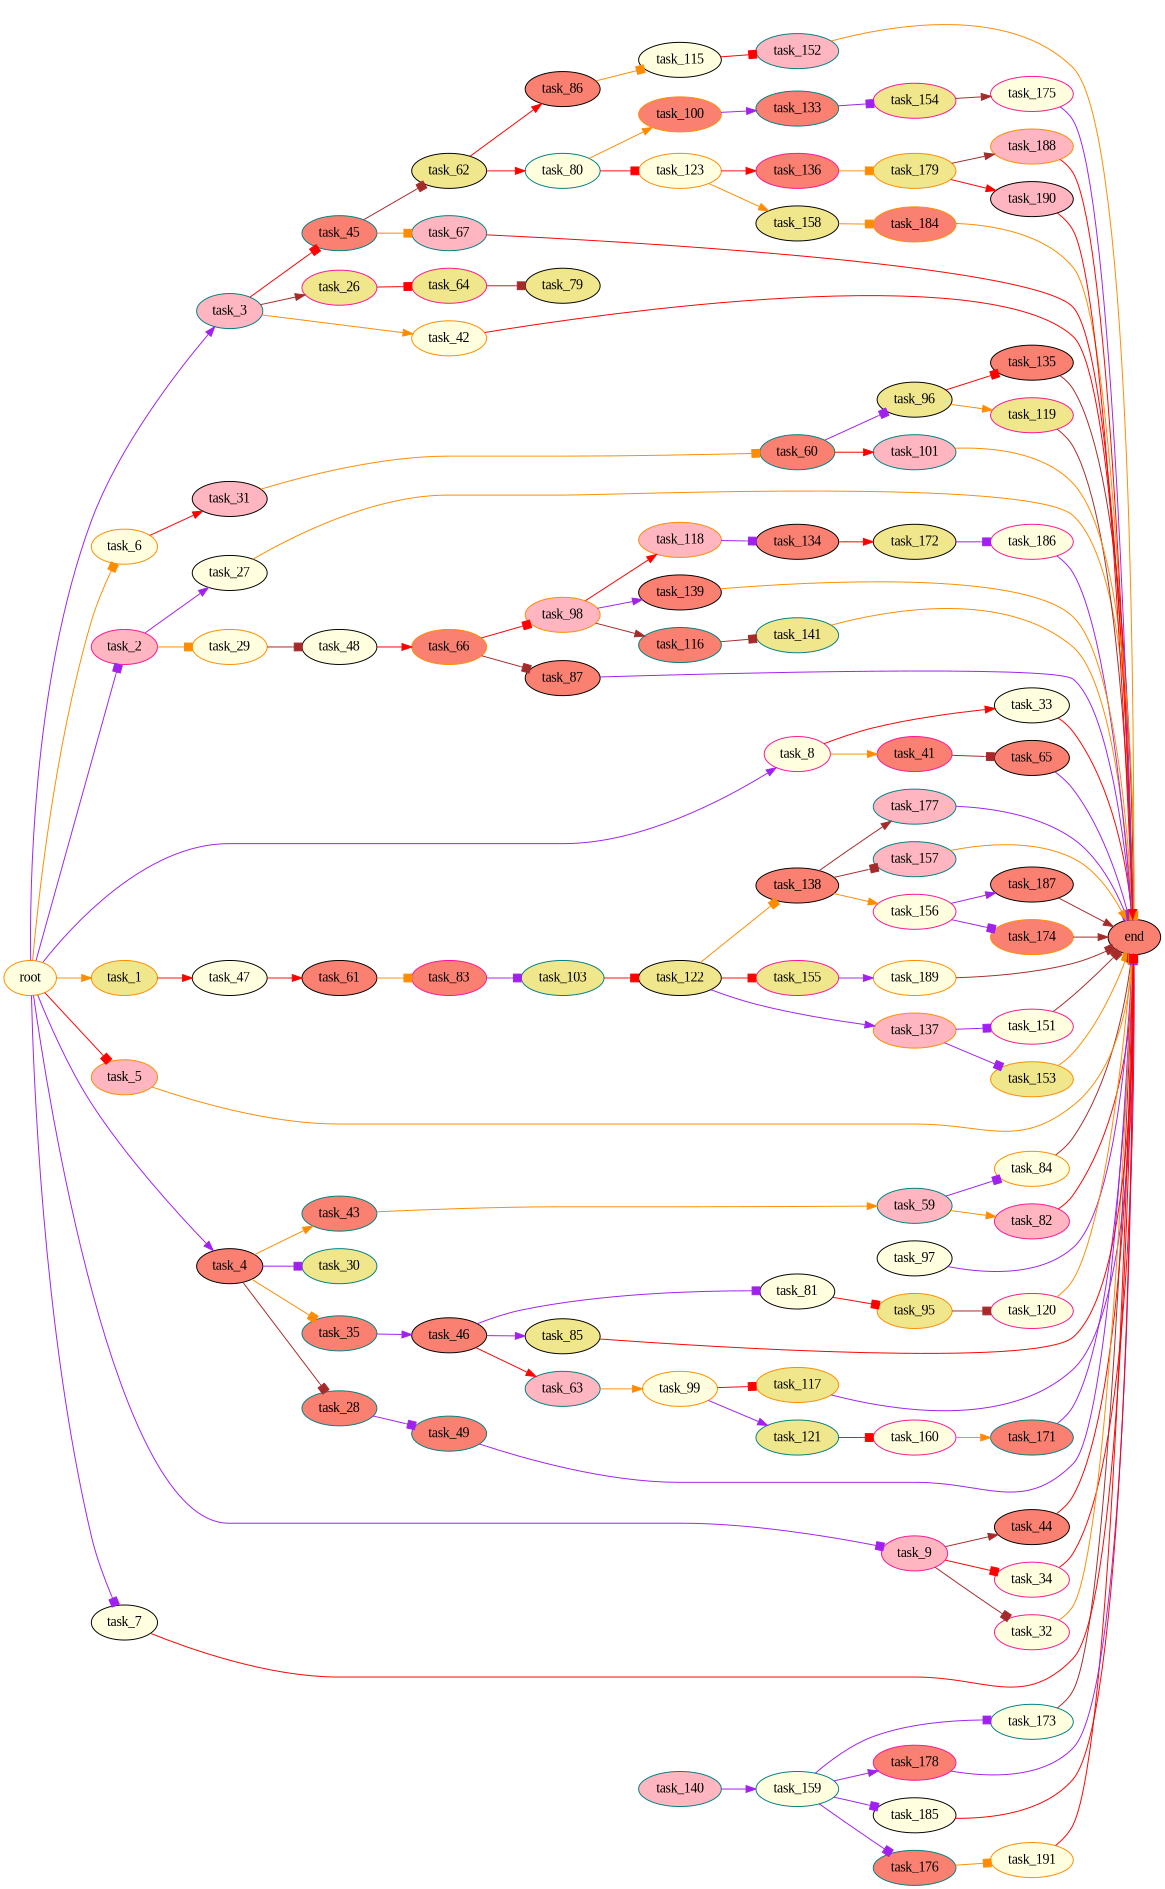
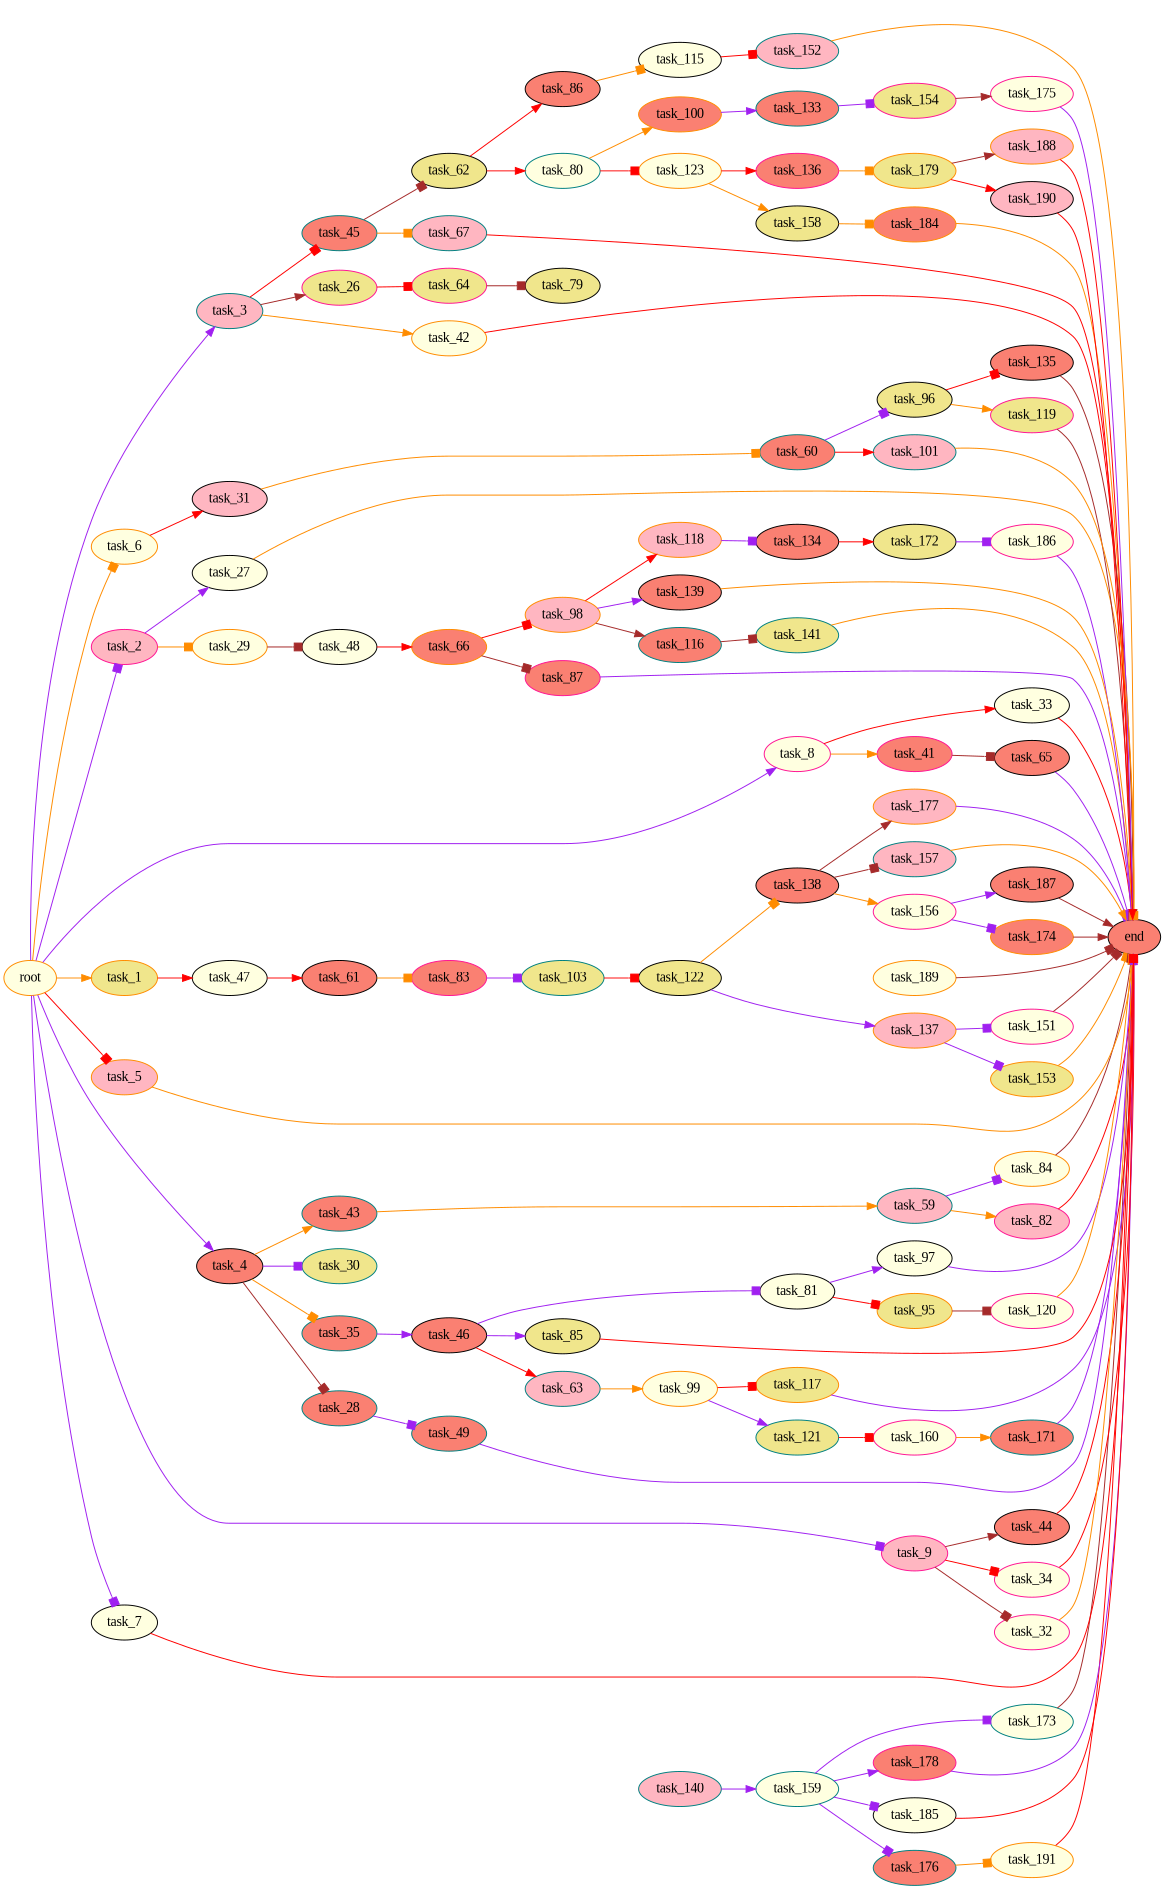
(563, 678) -> (563, 678)
(915, 807) -> (915, 807)
(797, 978) -> none
none -> (851, 1276)
